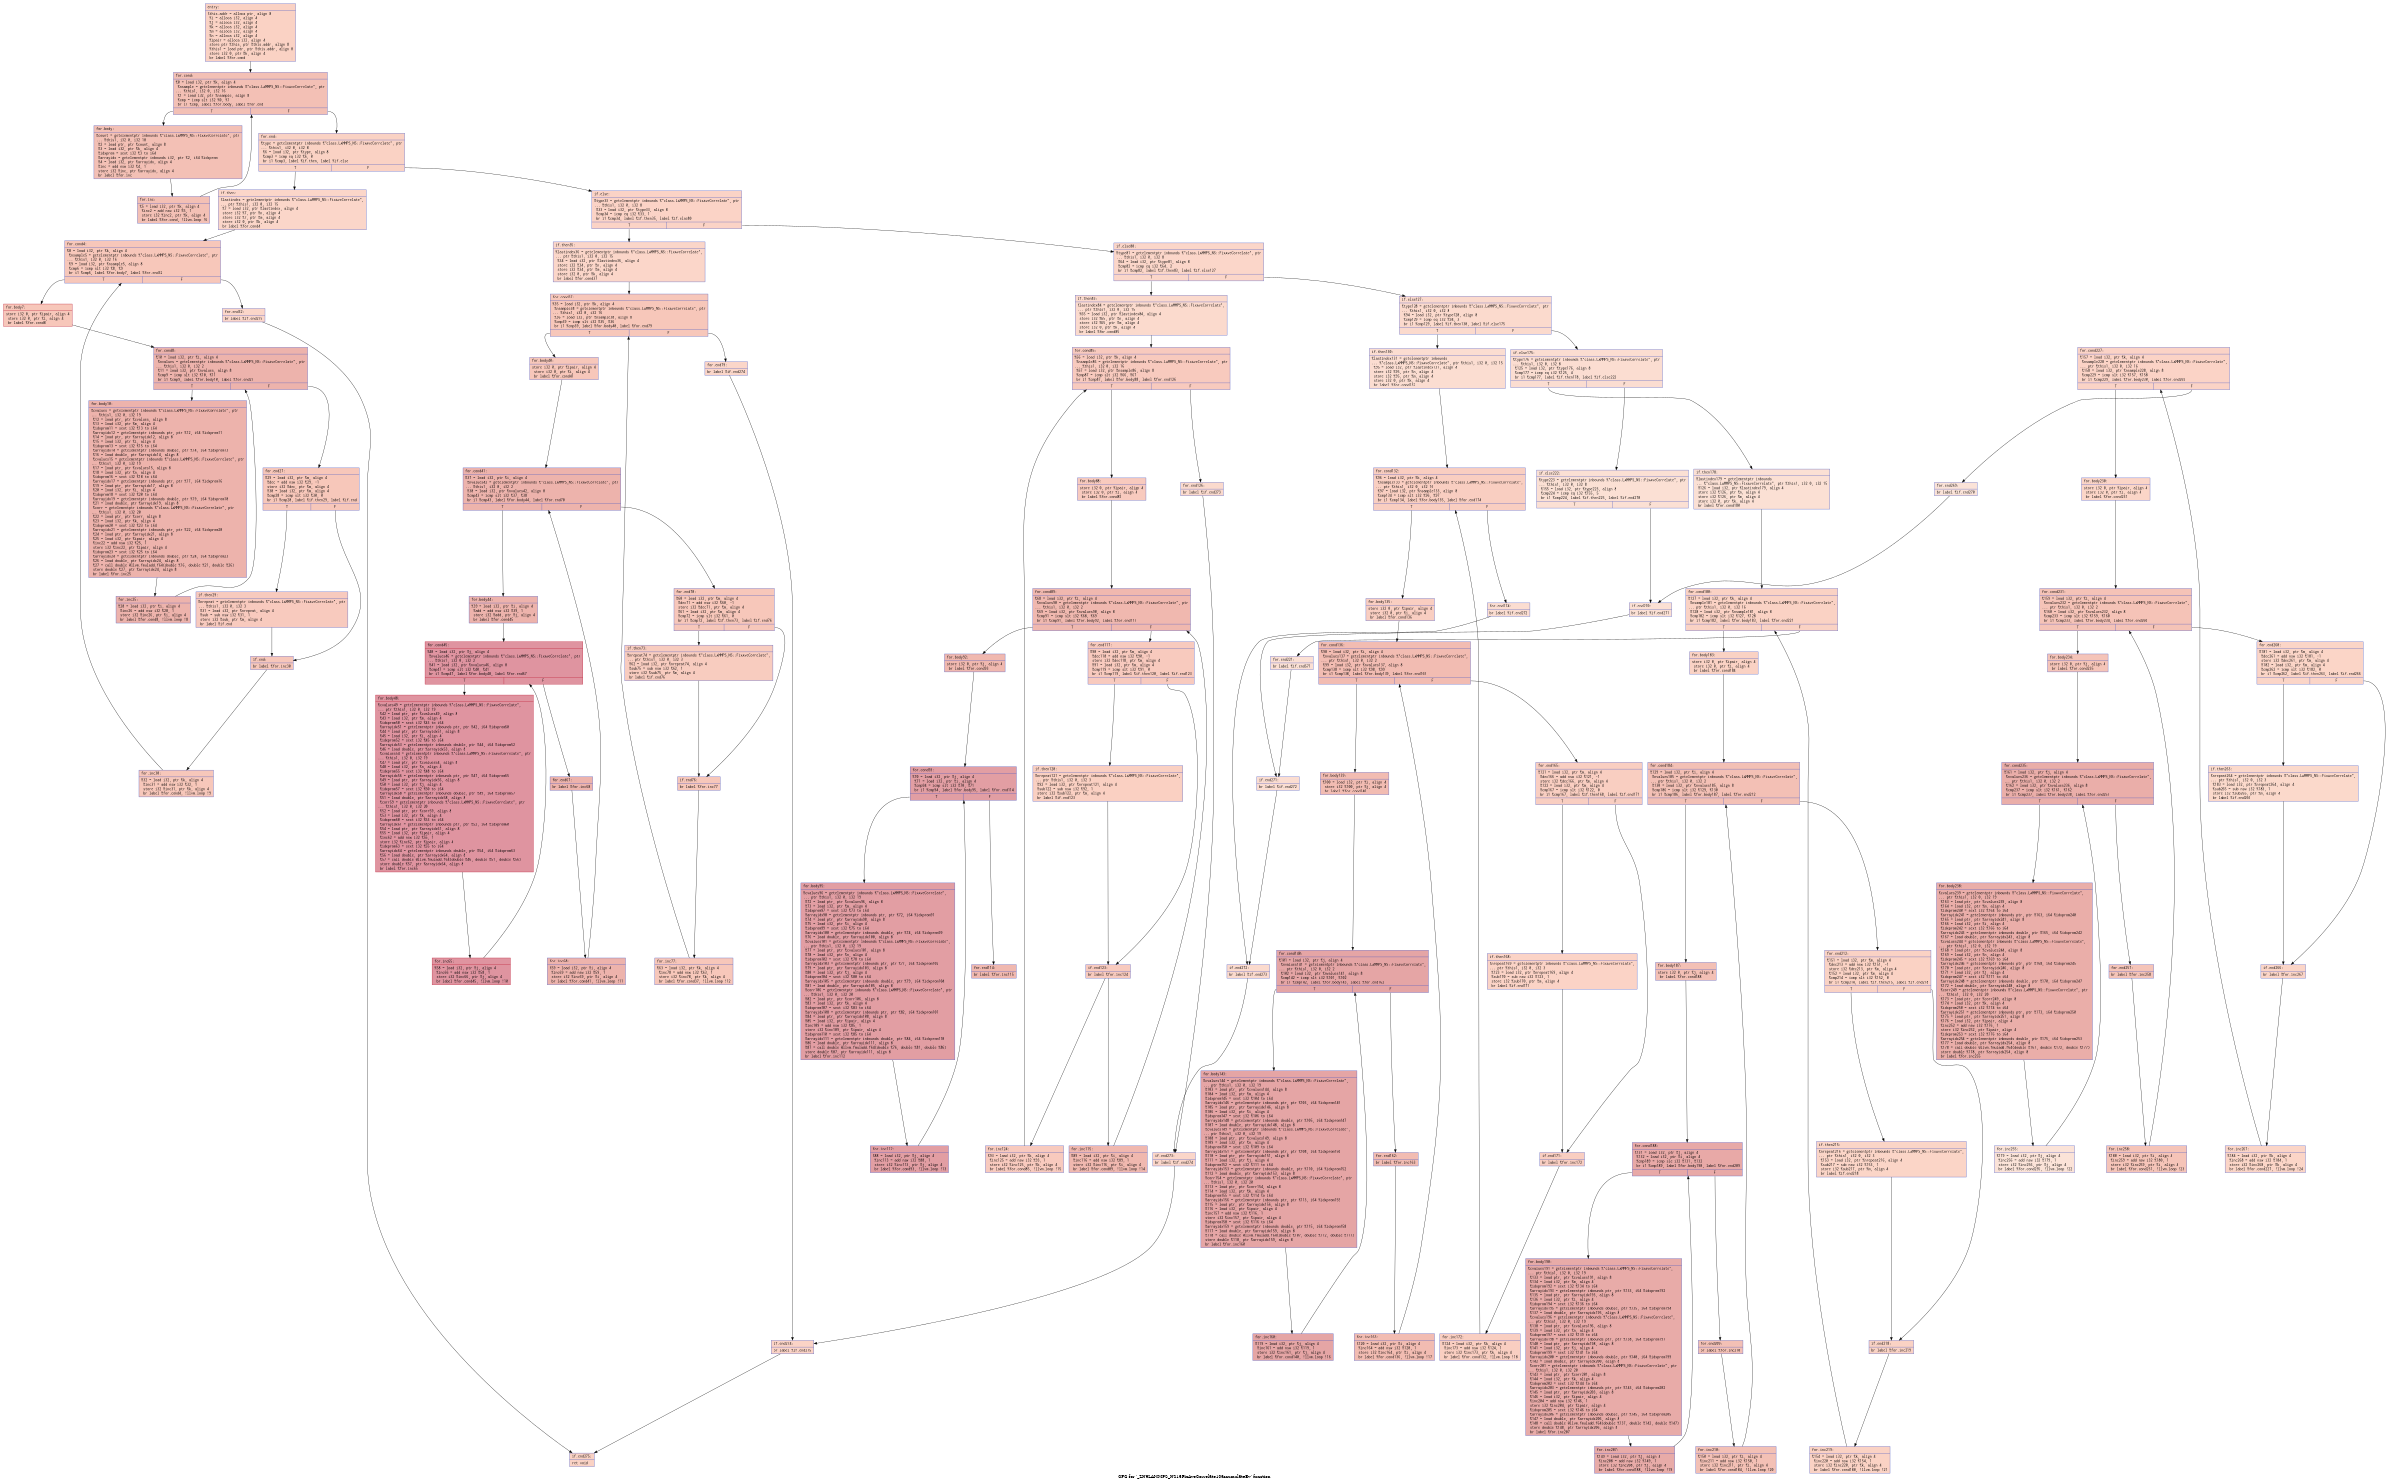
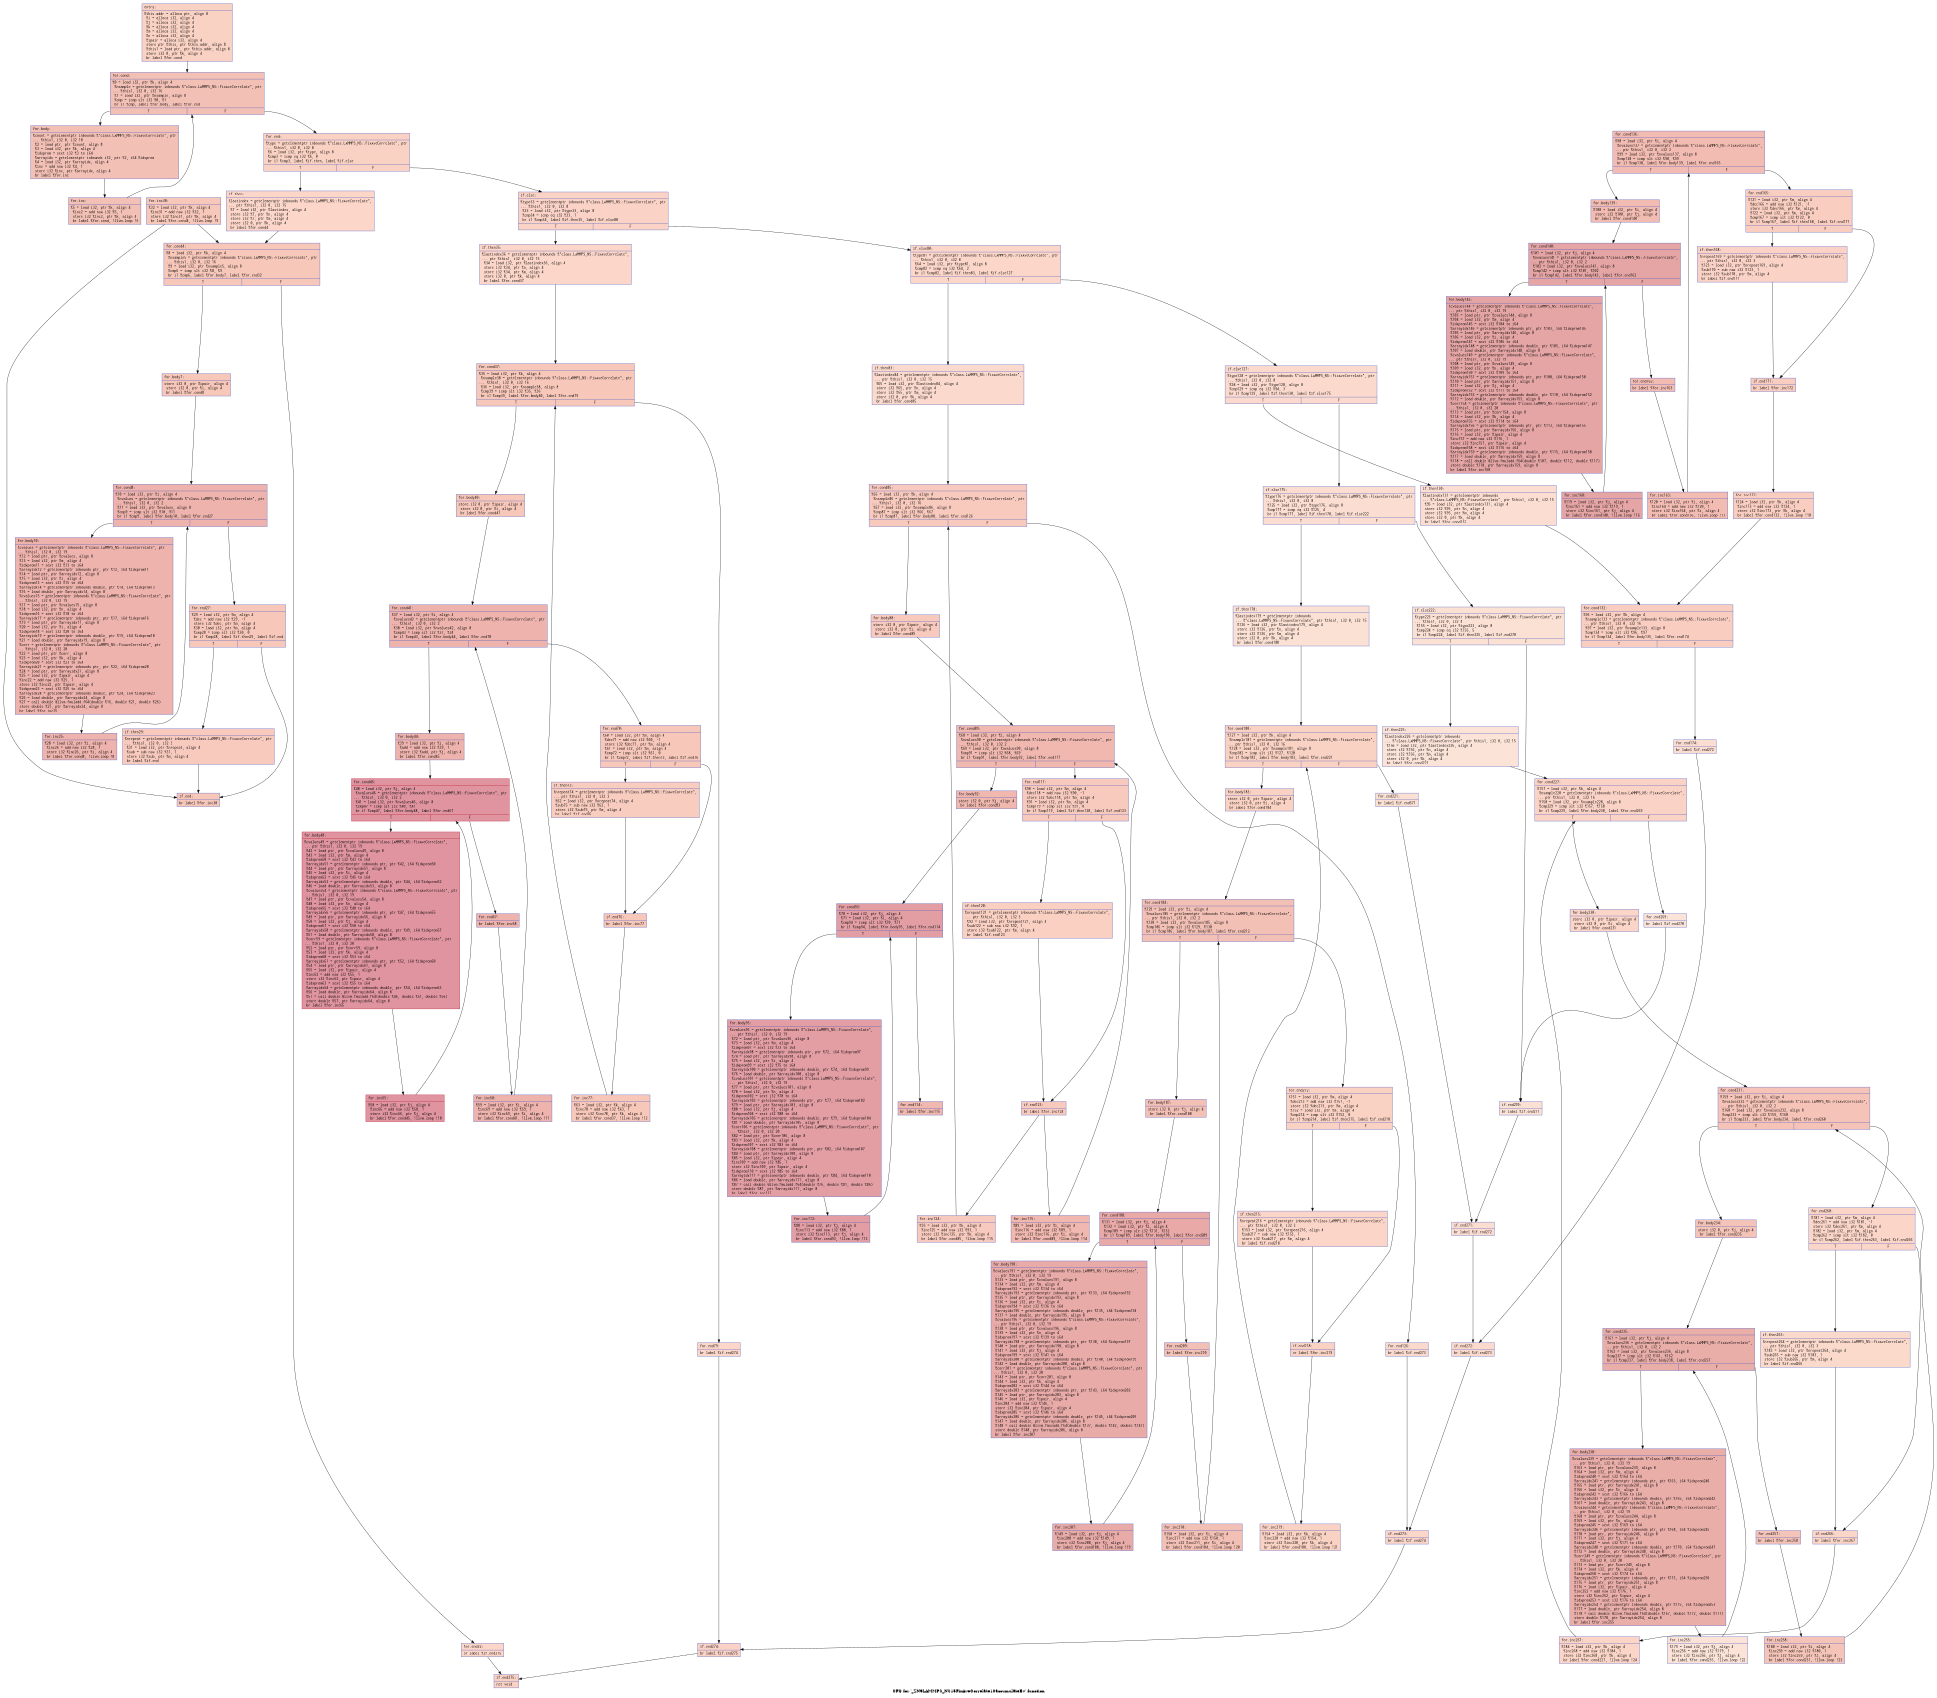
(38, 315) -> (196, 385)
(1400, 610) -> none
(228, 719) -> (7, 537)
none -> (1450, 747)
